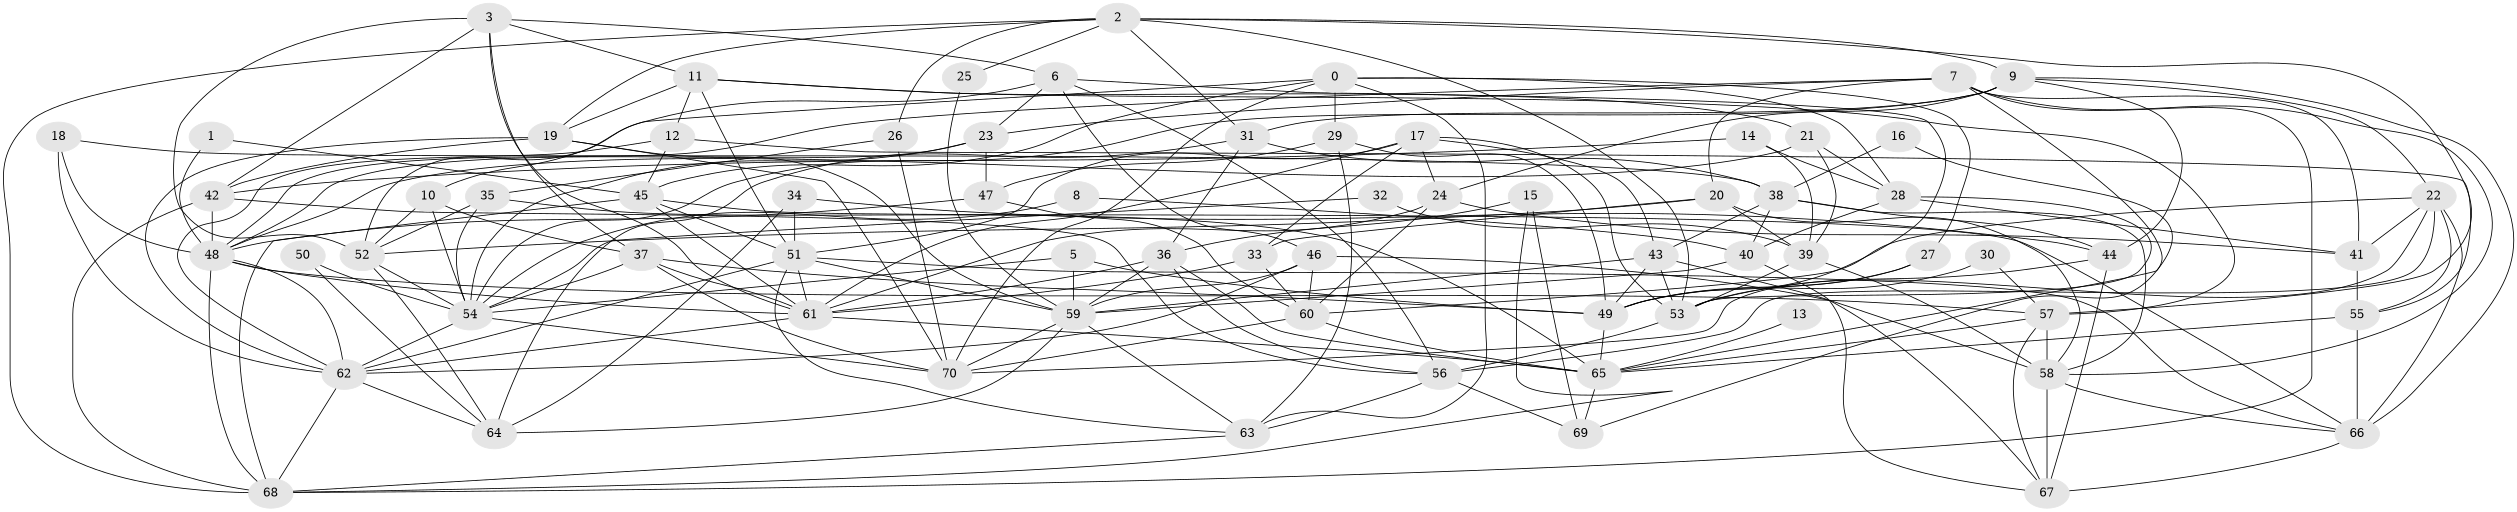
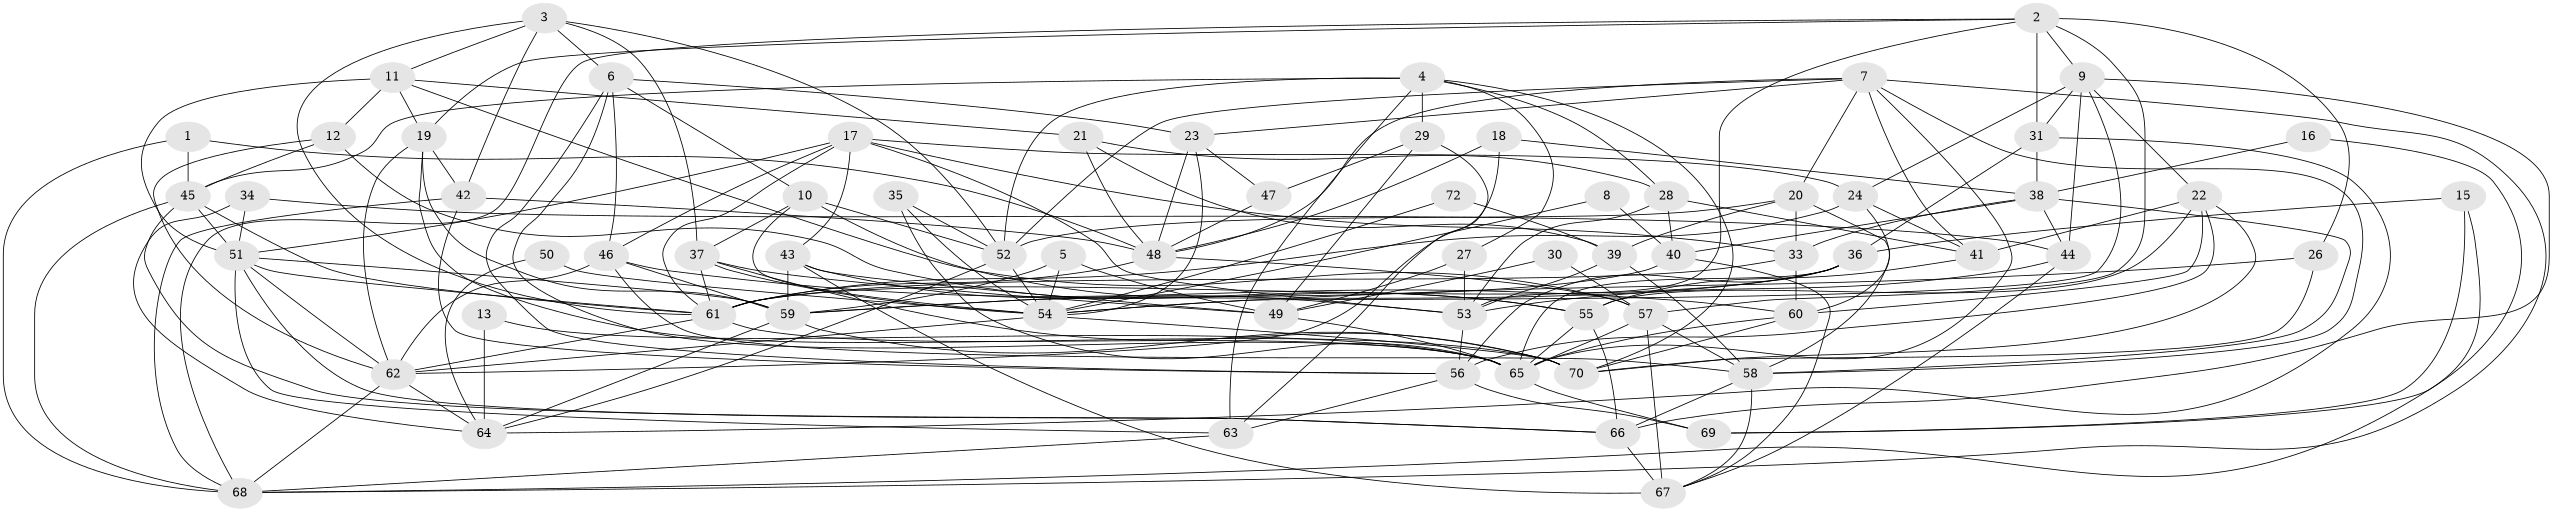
(965, 78) -> none
(1335, 78) -> (1422, 78)
none -> (1428, 95)
(1934, 129) -> (898, 348)
(1748, 137) -> none
(600, 179) -> (1681, 286)
none -> (731, 190)
(1380, 196) -> (1454, 196)
(1695, 236) -> (1913, 218)
(1188, 238) -> none
(307, 291) -> none
none -> (1186, 297)
(2438, 322) -> none
(1161, 375) -> none
none -> (484, 379)
(214, 382) -> (3, 341)
